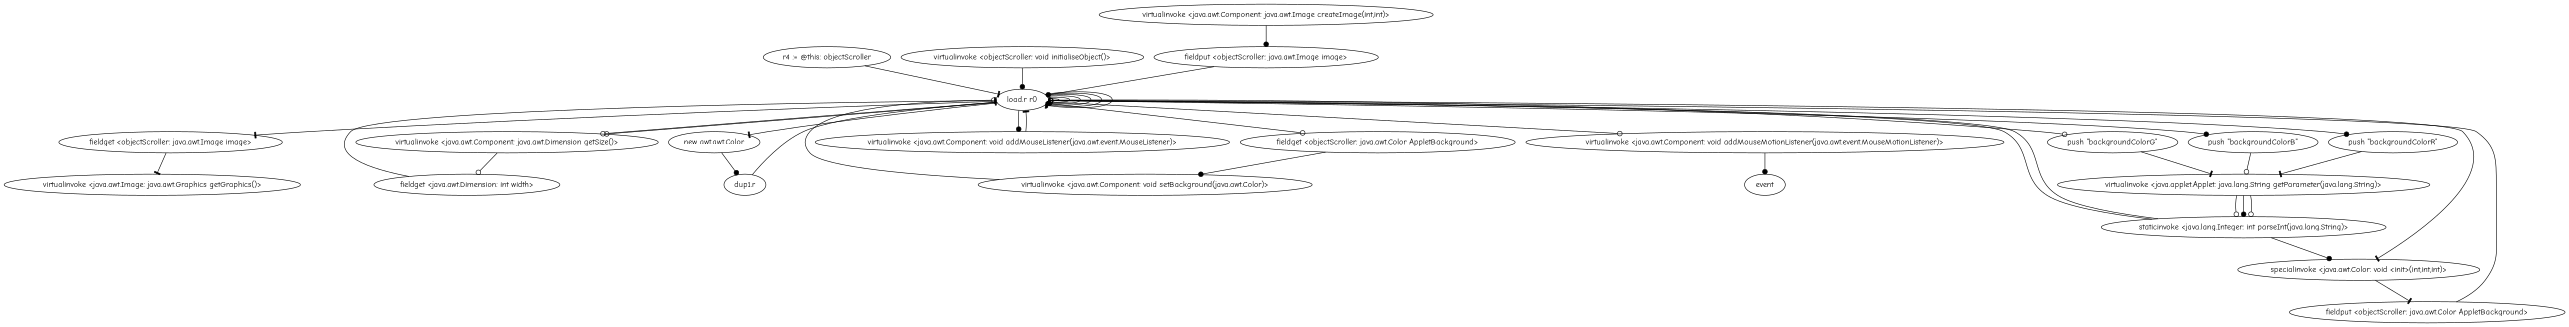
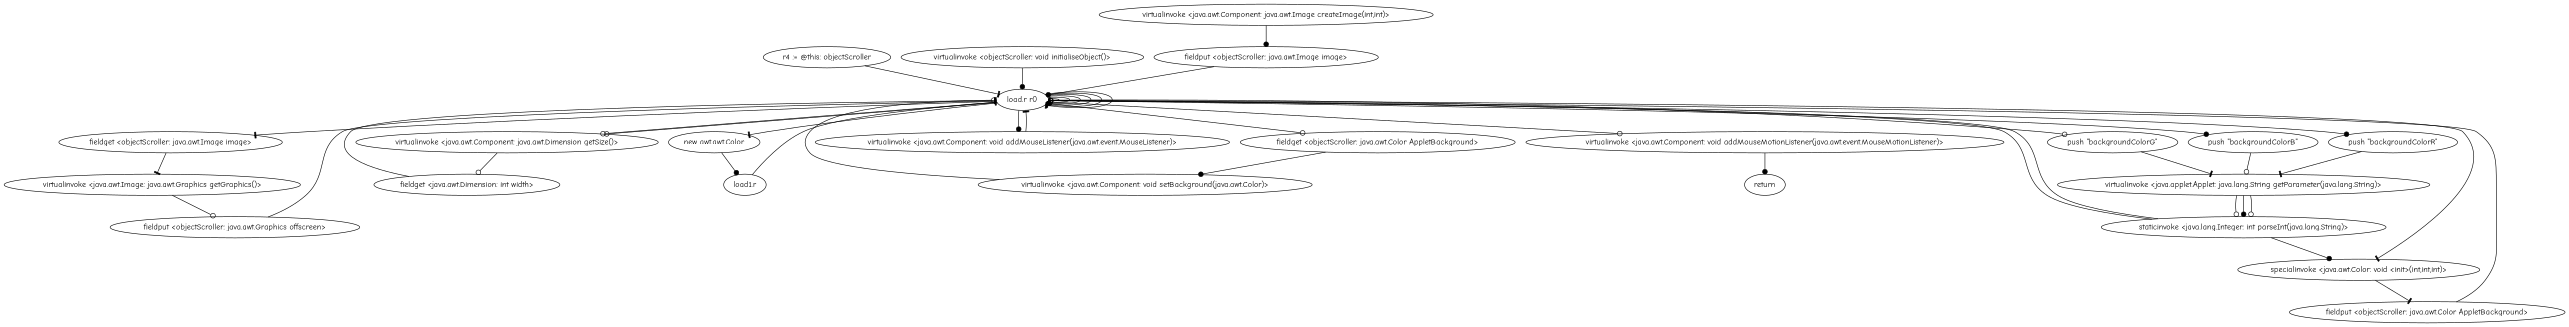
(745, 185) -> (745, 185)
(1765, 185) -> (1765, 185)
none -> (235, 227)
